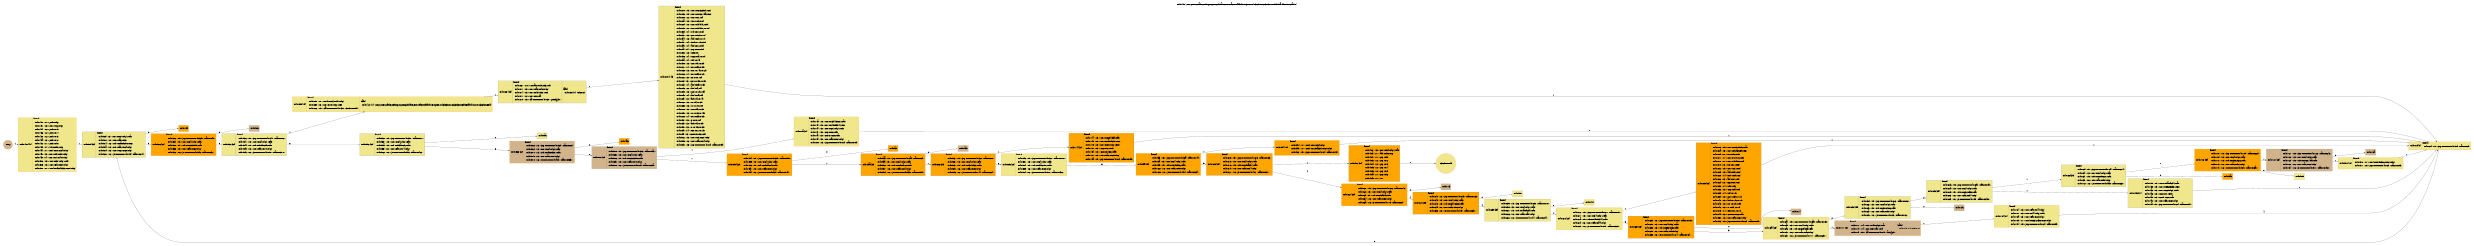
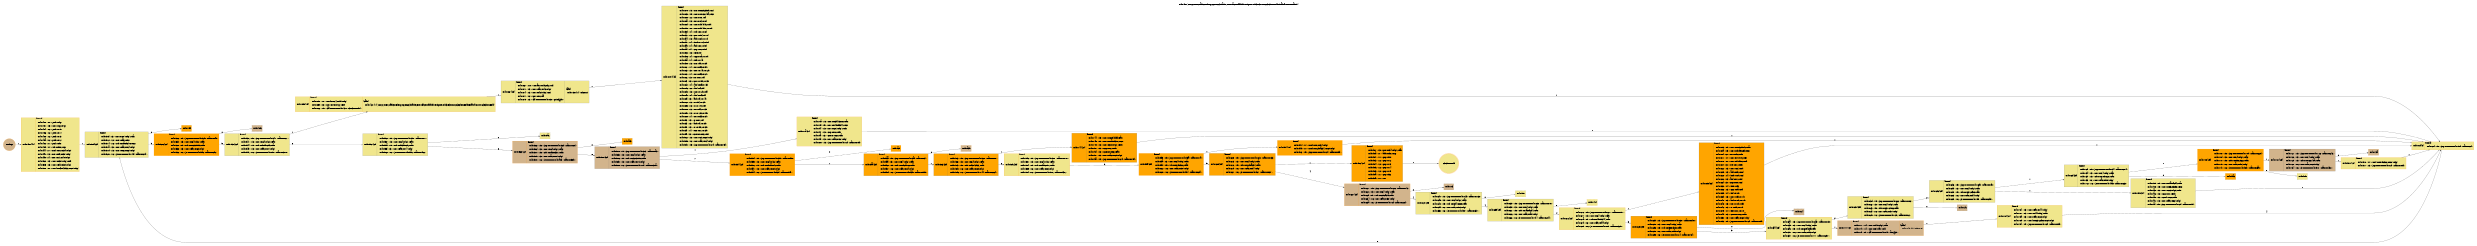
(8, 145) -> (9, 145)
(1374, 195) -> (1377, 195)
(1446, 203) -> (1449, 203)
